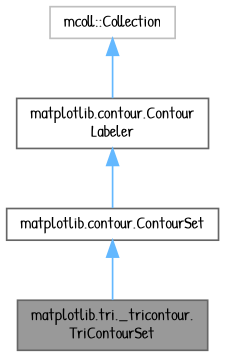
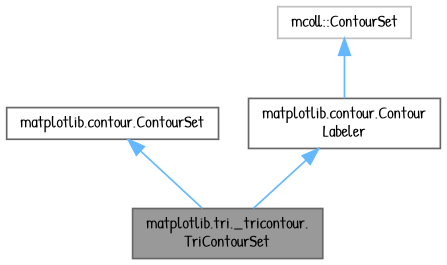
(113, 23) -> (344, 23)
(113, 187) -> (280, 184)
